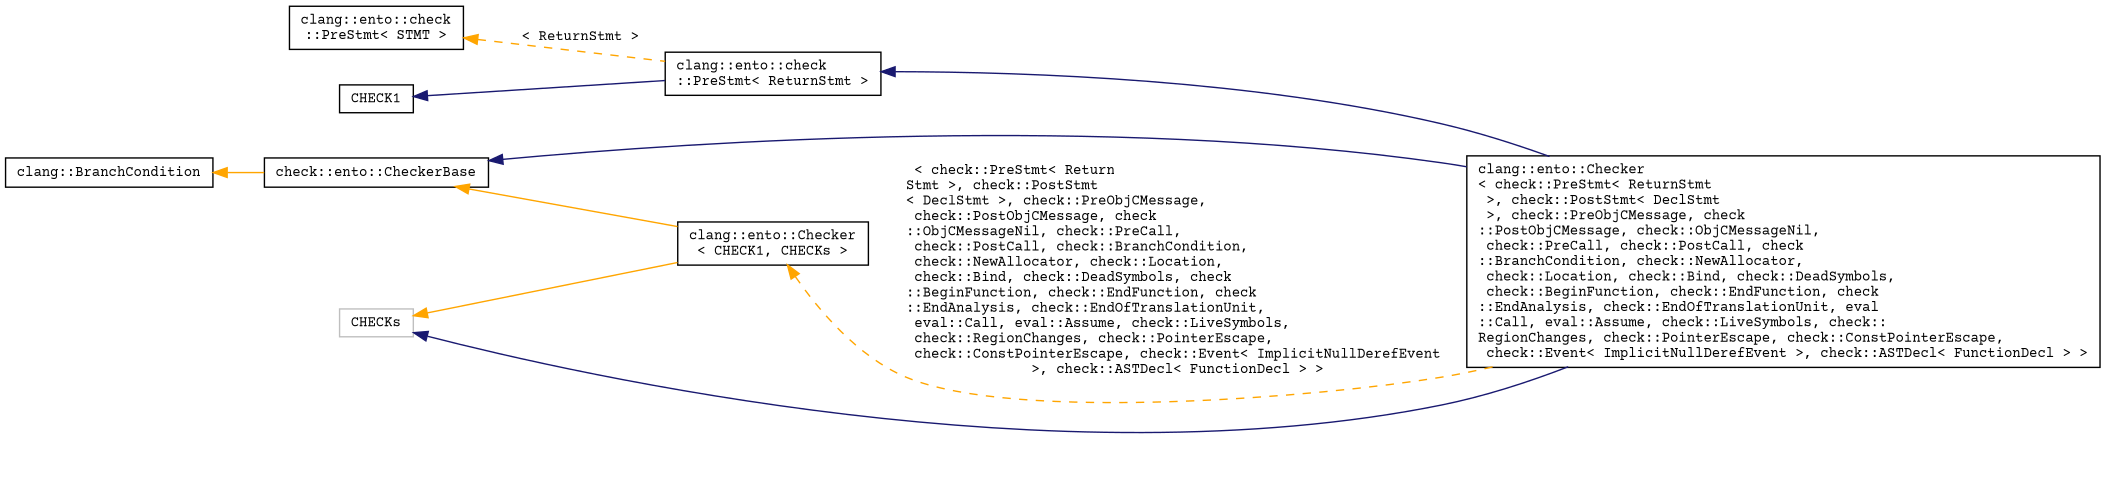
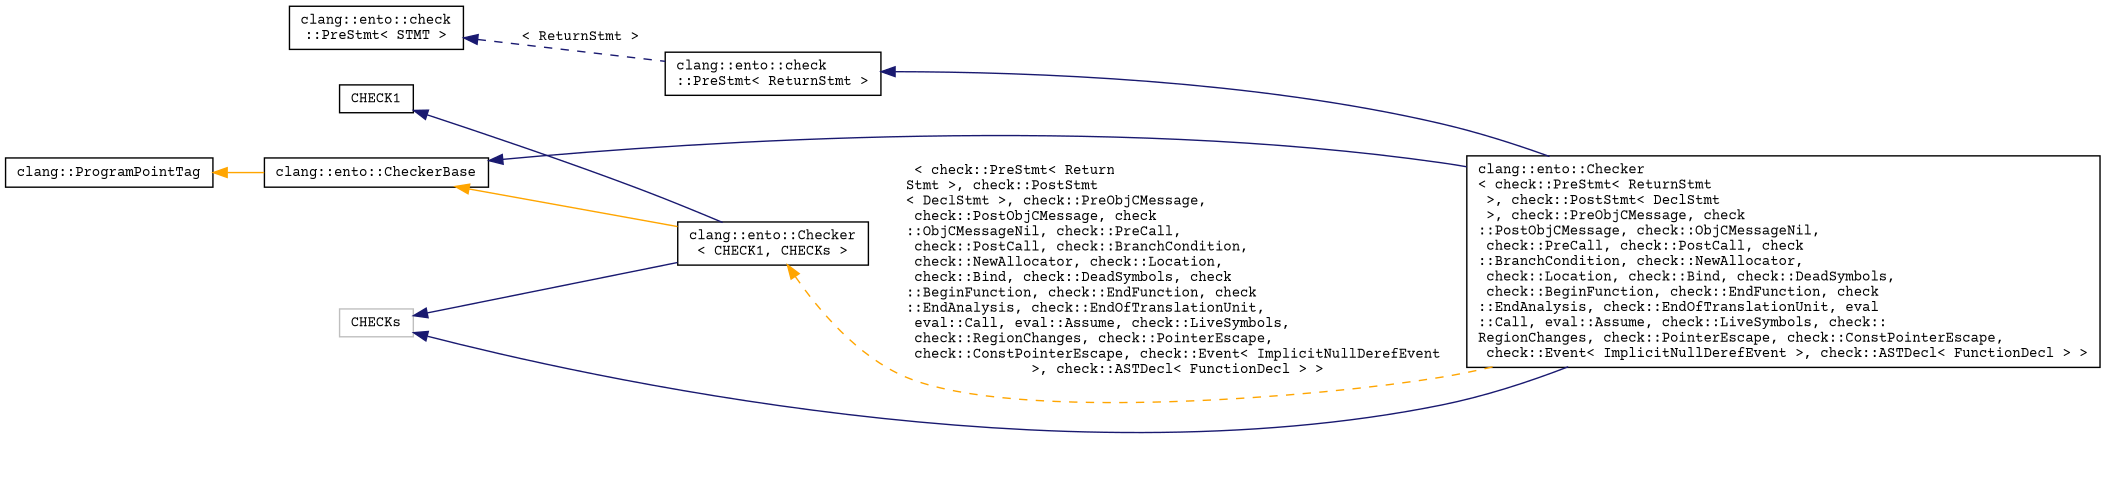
(571, 50) -> (571, 50)
(546, 88) -> (576, 166)
(109, 173) -> (109, 173)
(376, 173) -> (376, 173)
(552, 288) -> (552, 288)
